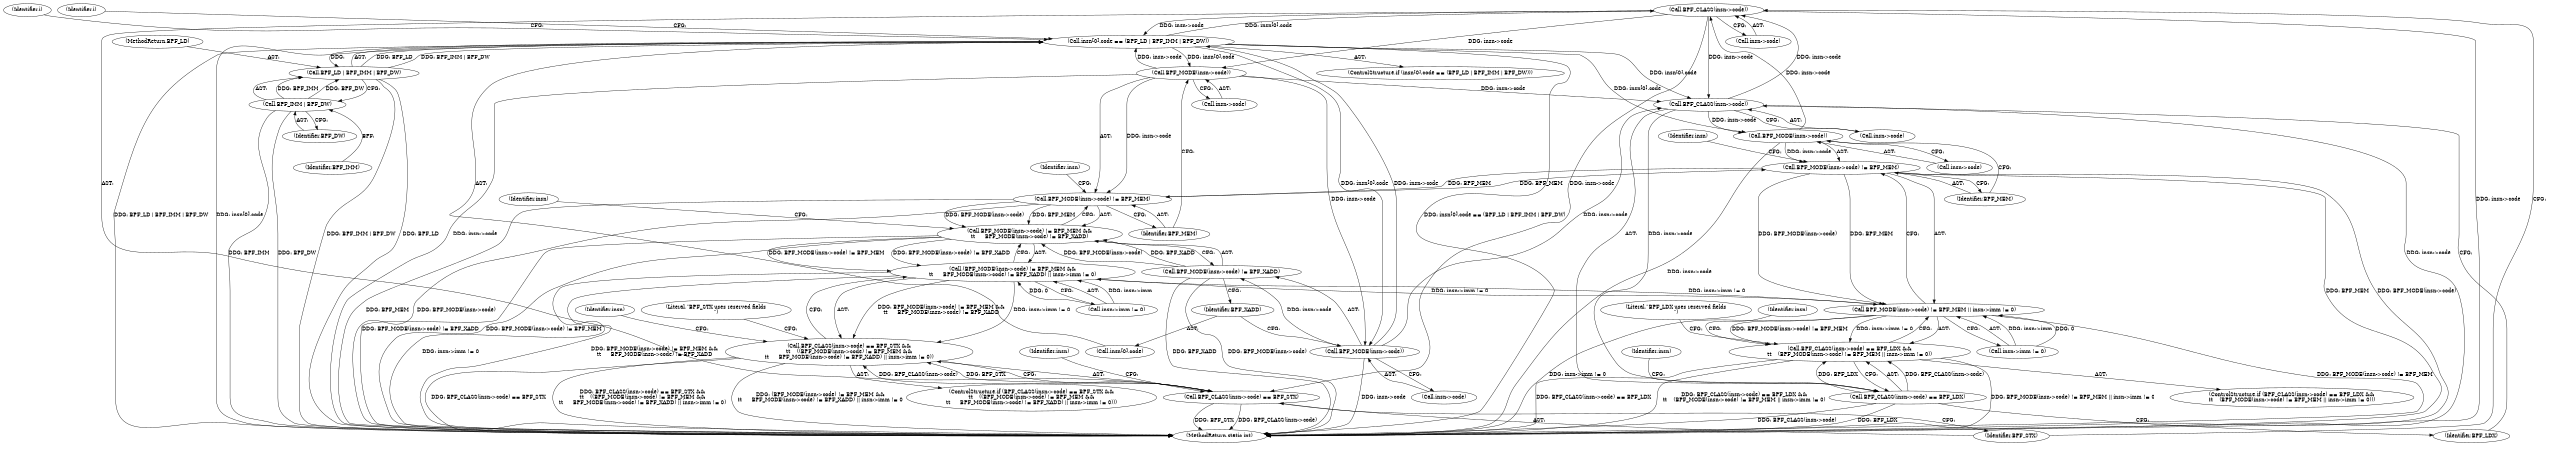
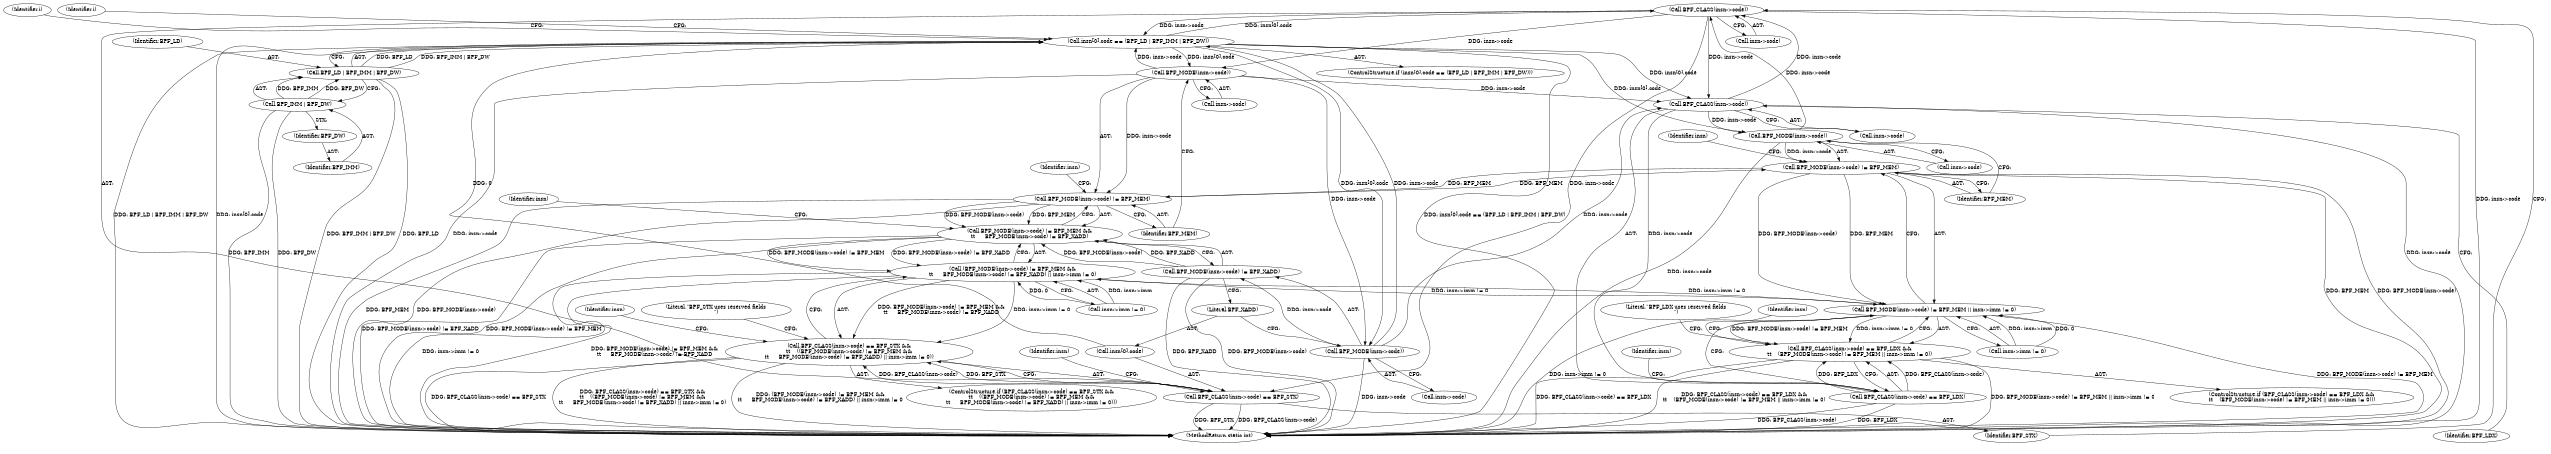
(158, 42) -> (158, 42)
(339, 57) -> (339, 57)
(322, 121) -> (322, 121)
(297, 124) -> (325, 150)
(369, 136) -> (369, 136)
(482, 184) -> (482, 184)
(1233, 310) -> (1233, 310)
(1950, 420) -> (1950, 420)
(1645, 427) -> (1178, 374)
(2233, 428) -> (1706, 352)
